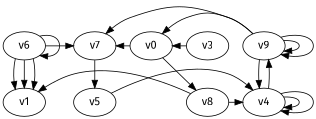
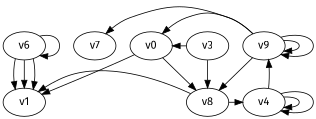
(55, 46) -> none
(127, 46) -> (81, 78)
none -> (208, 70)
(259, 70) -> (239, 71)
(95, 102) -> none
